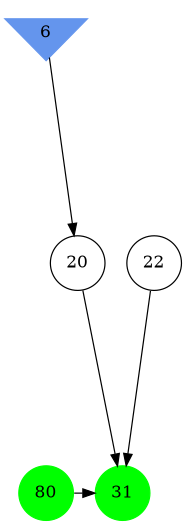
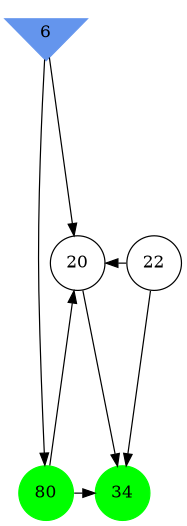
none -> (39, 256)
none -> (122, 263)
none -> (61, 384)
(123, 493) -> (123, 493)
